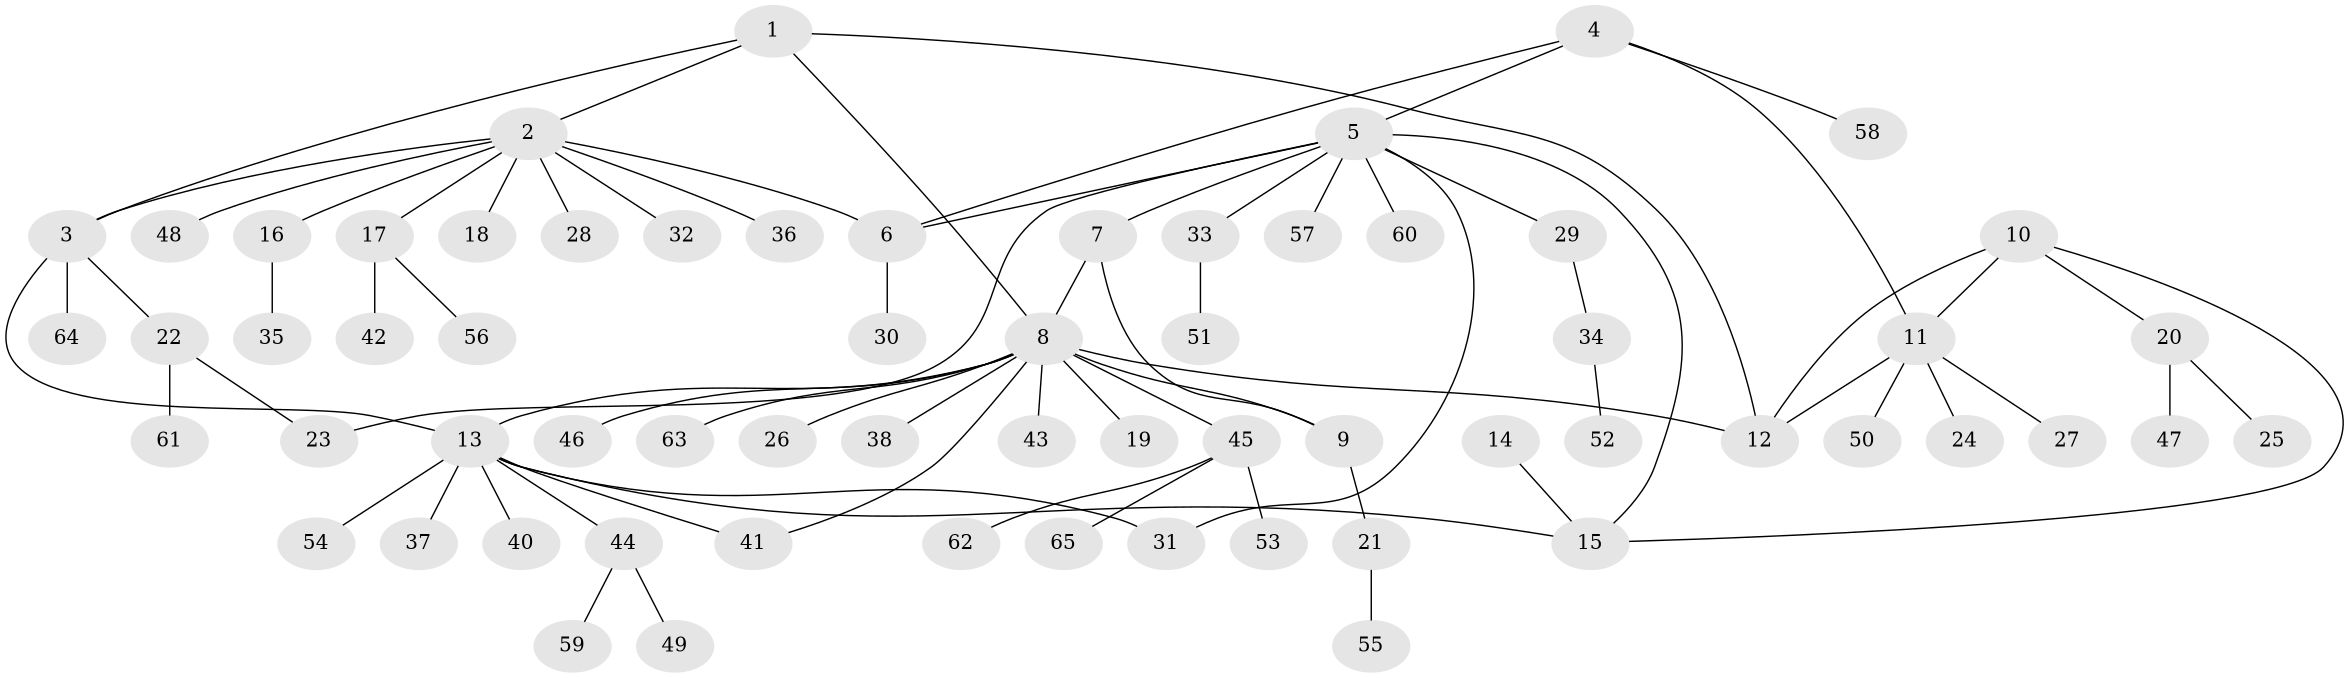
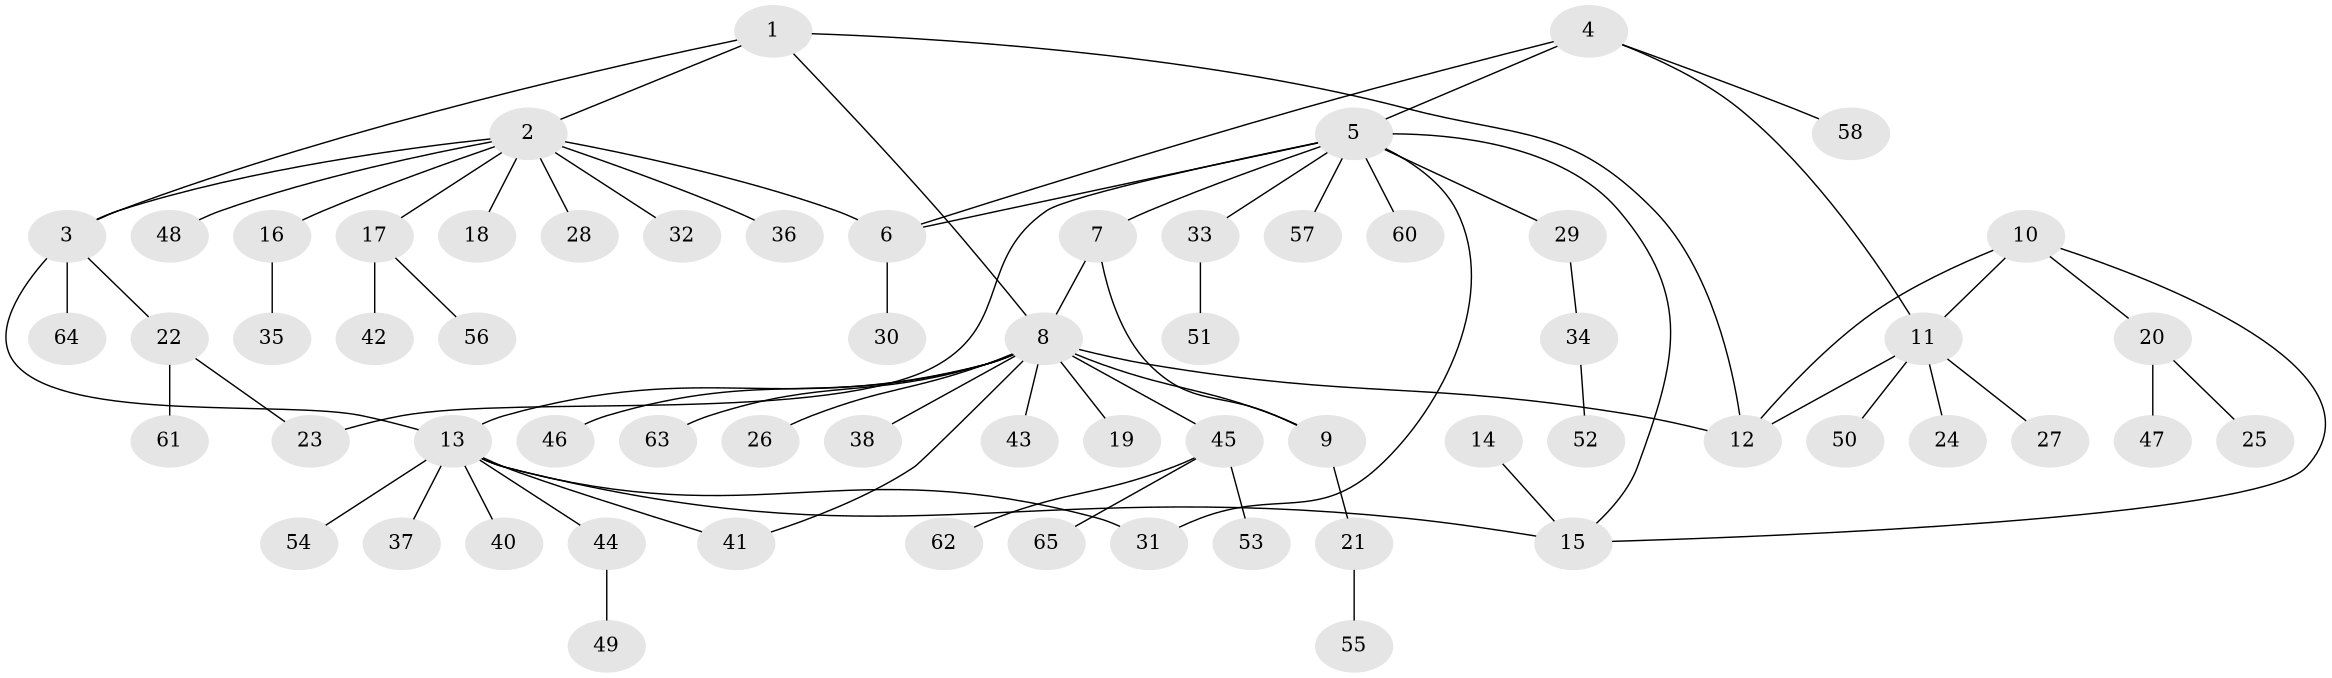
(573, 646) -> none
